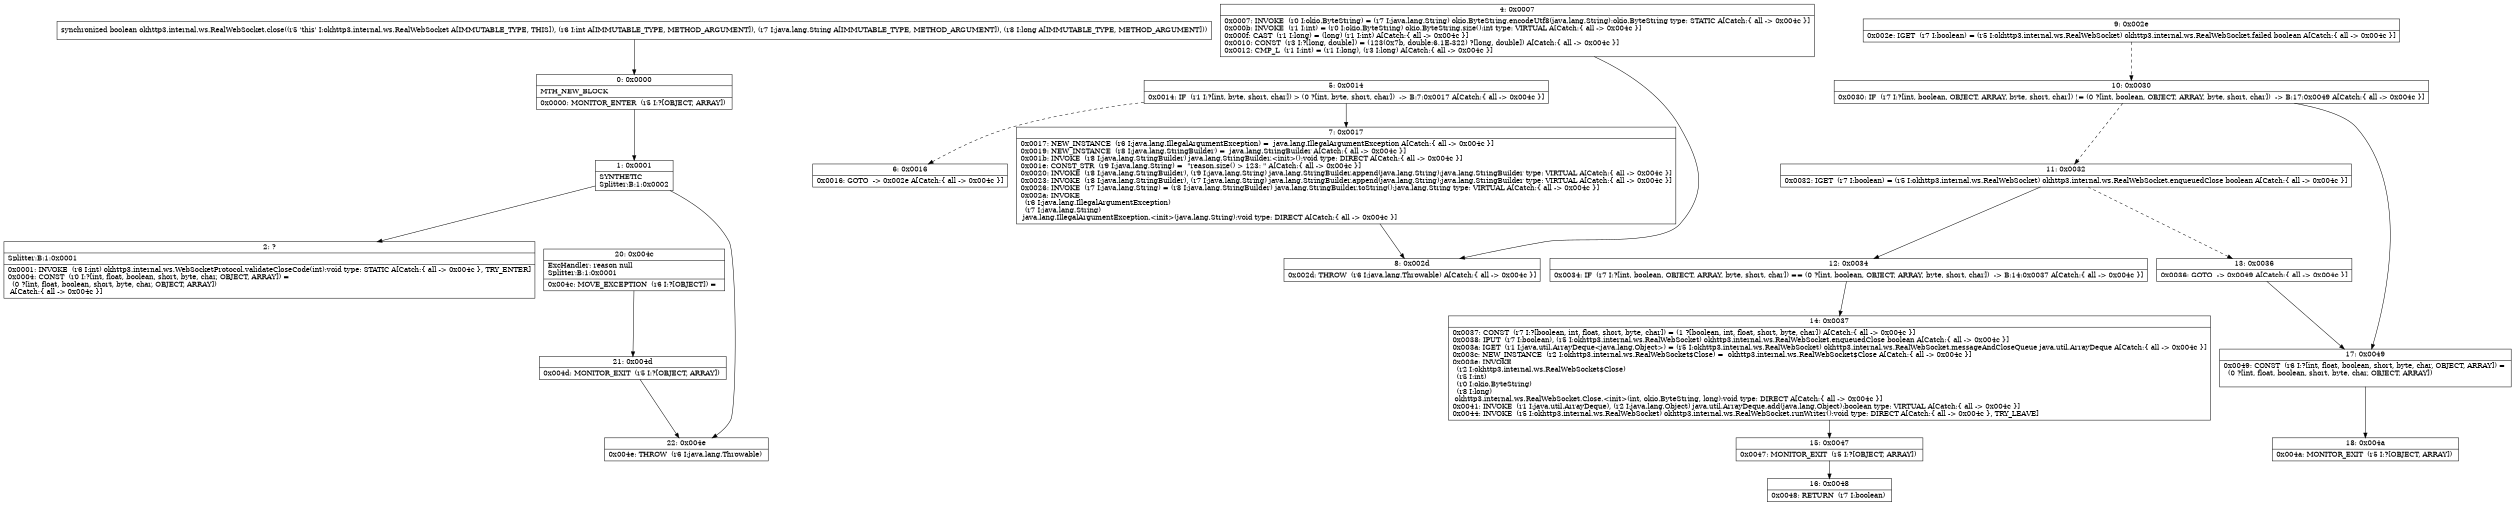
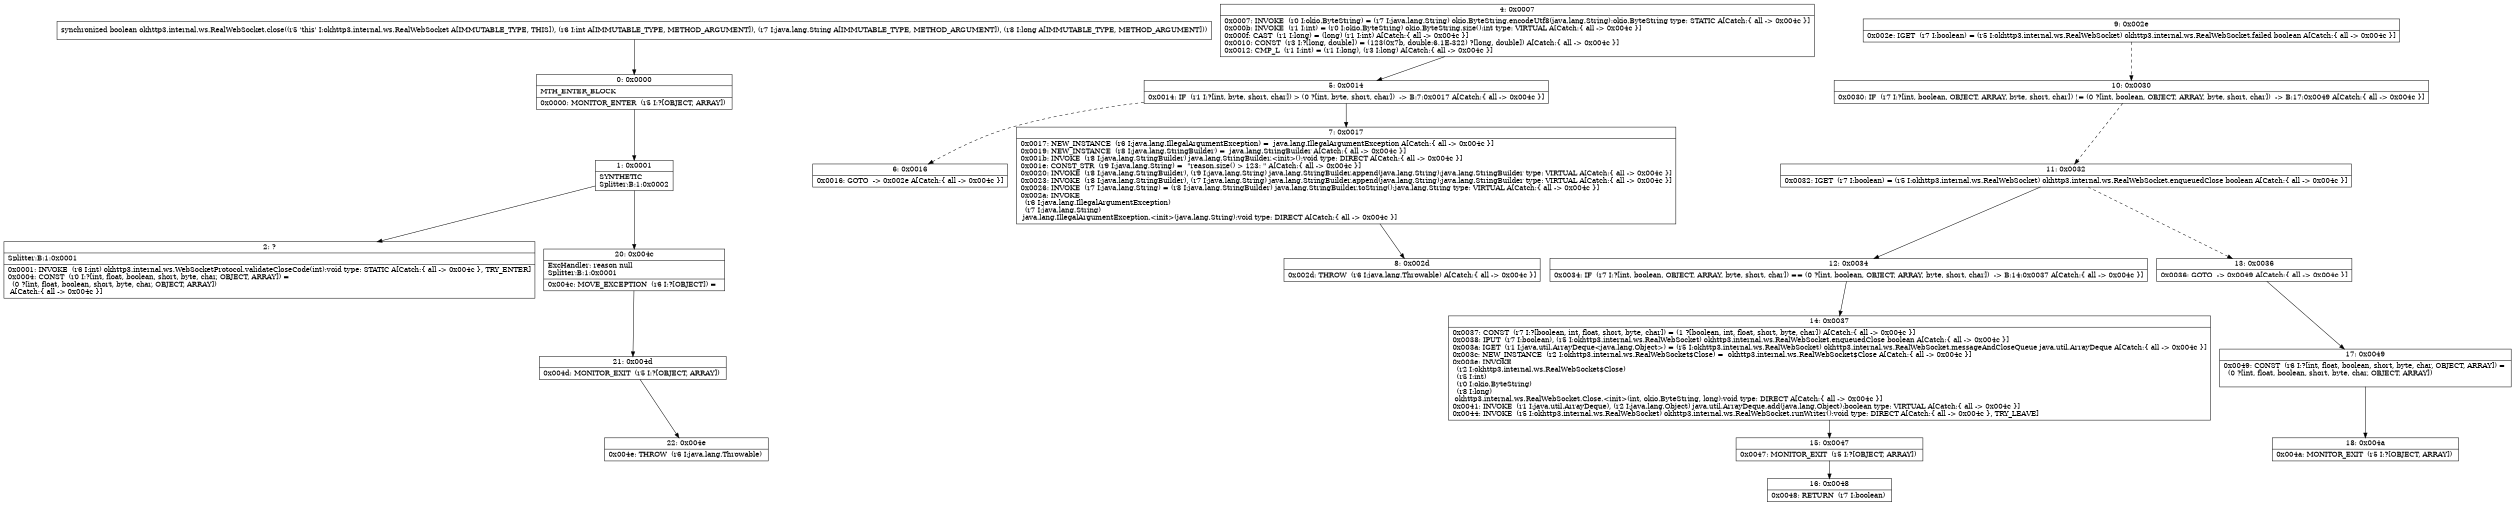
(574, 91) -> (578, 91)
(2387, 199) -> none
(1679, 224) -> (1413, 68)
(735, 302) -> (634, 217)
